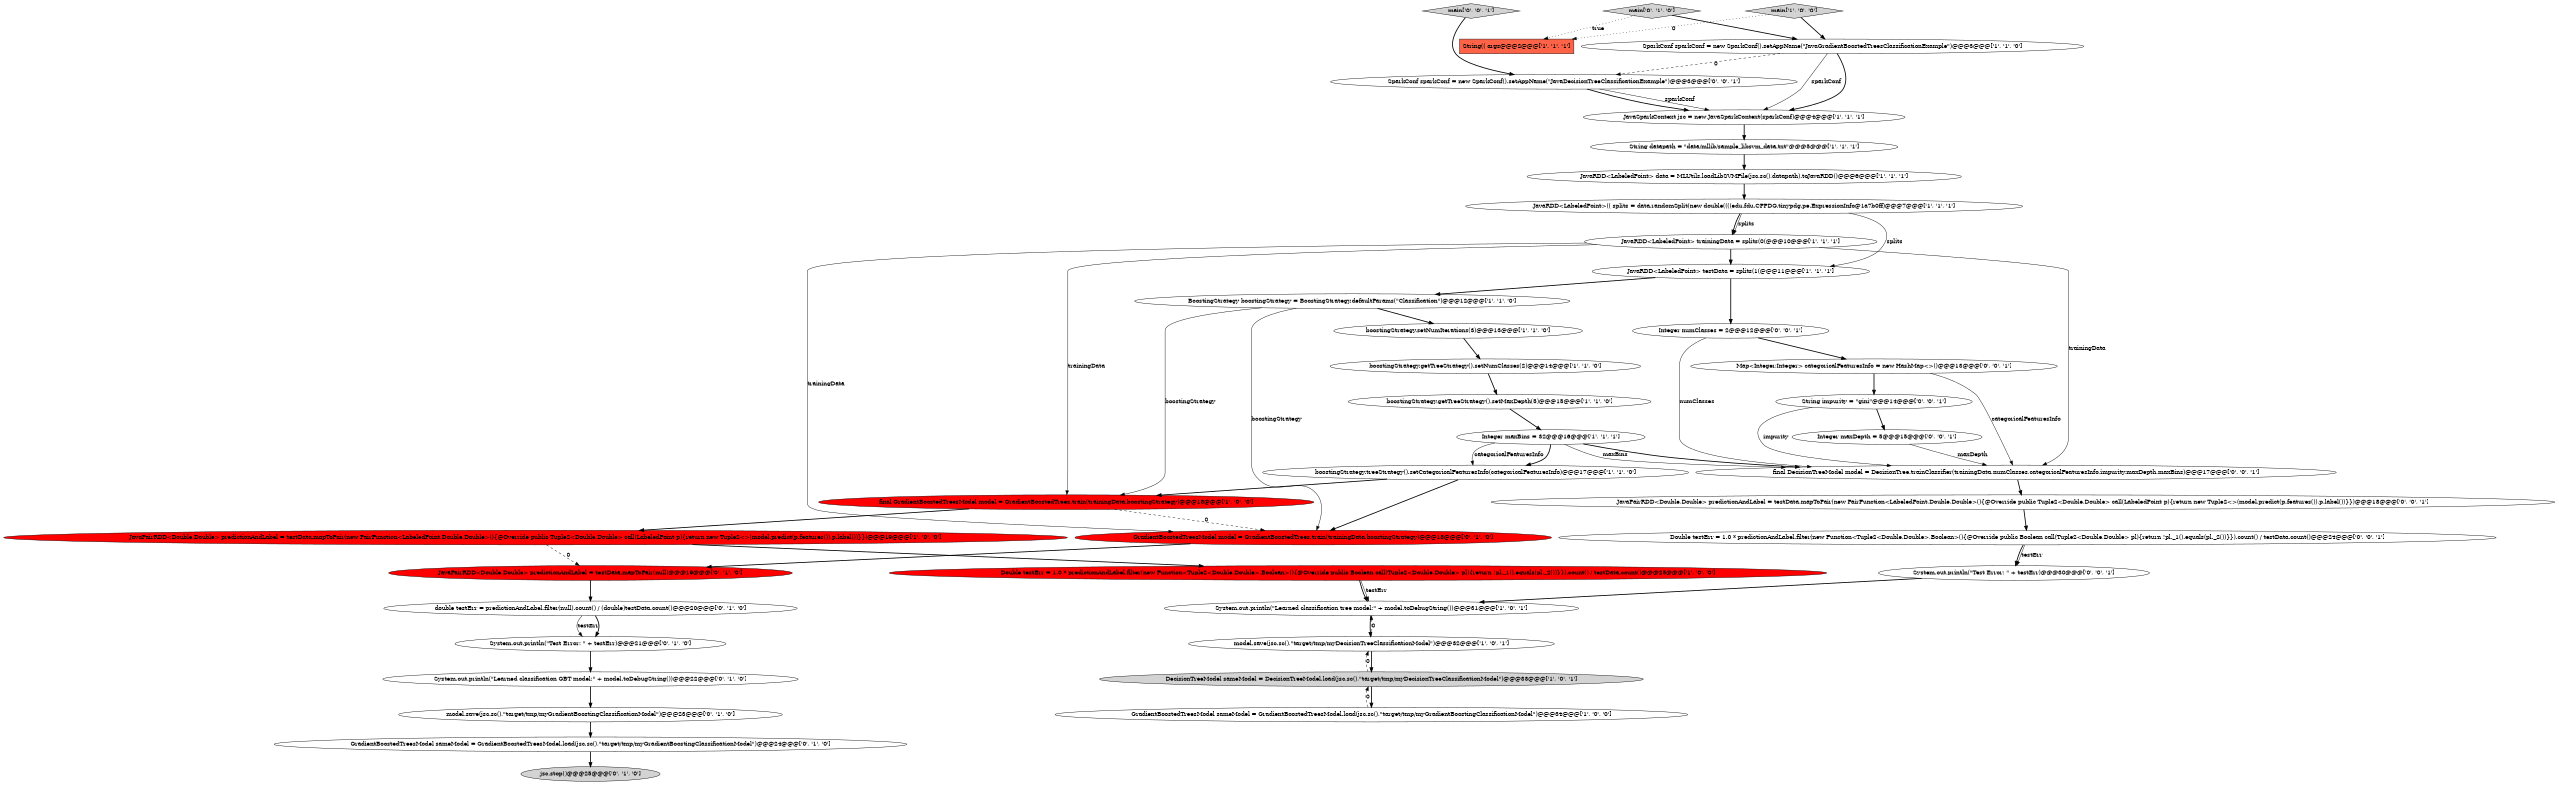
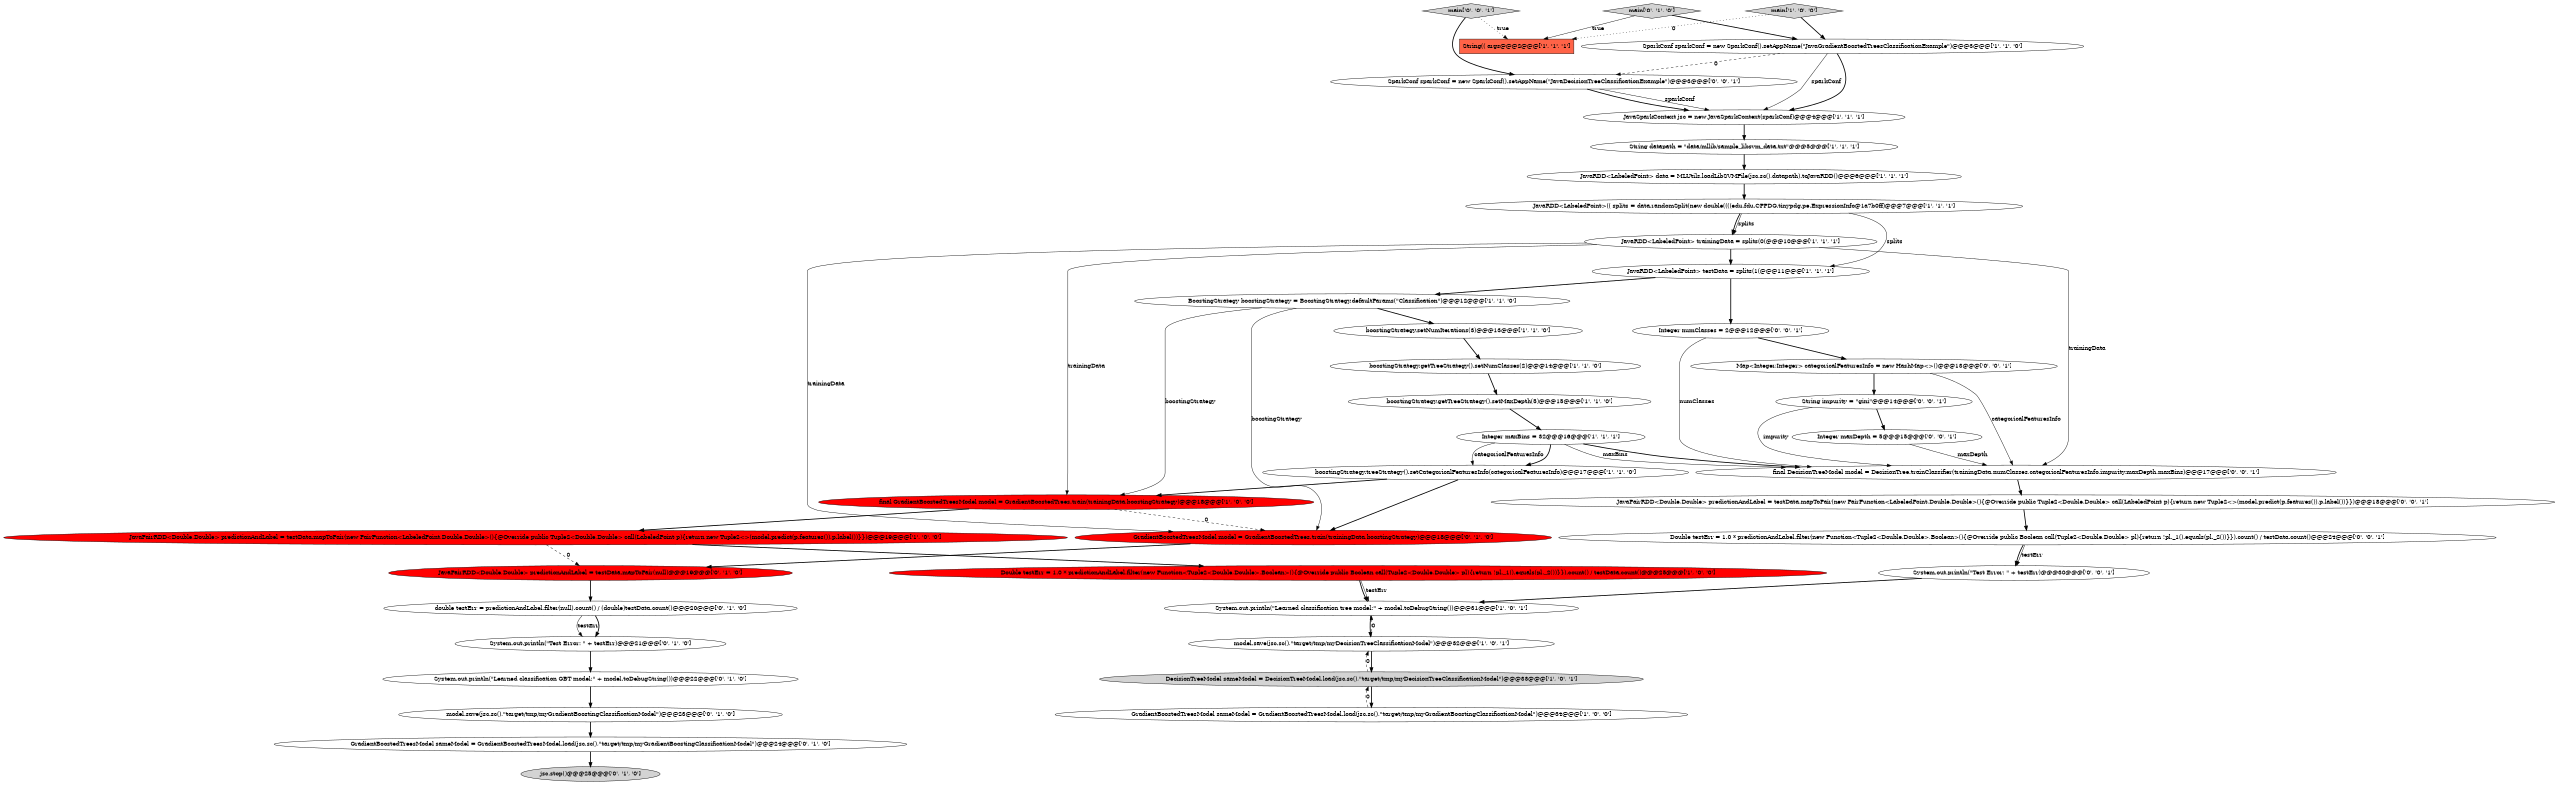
none -> (1491, 27)
(1591, 27) -> (1591, 27)
